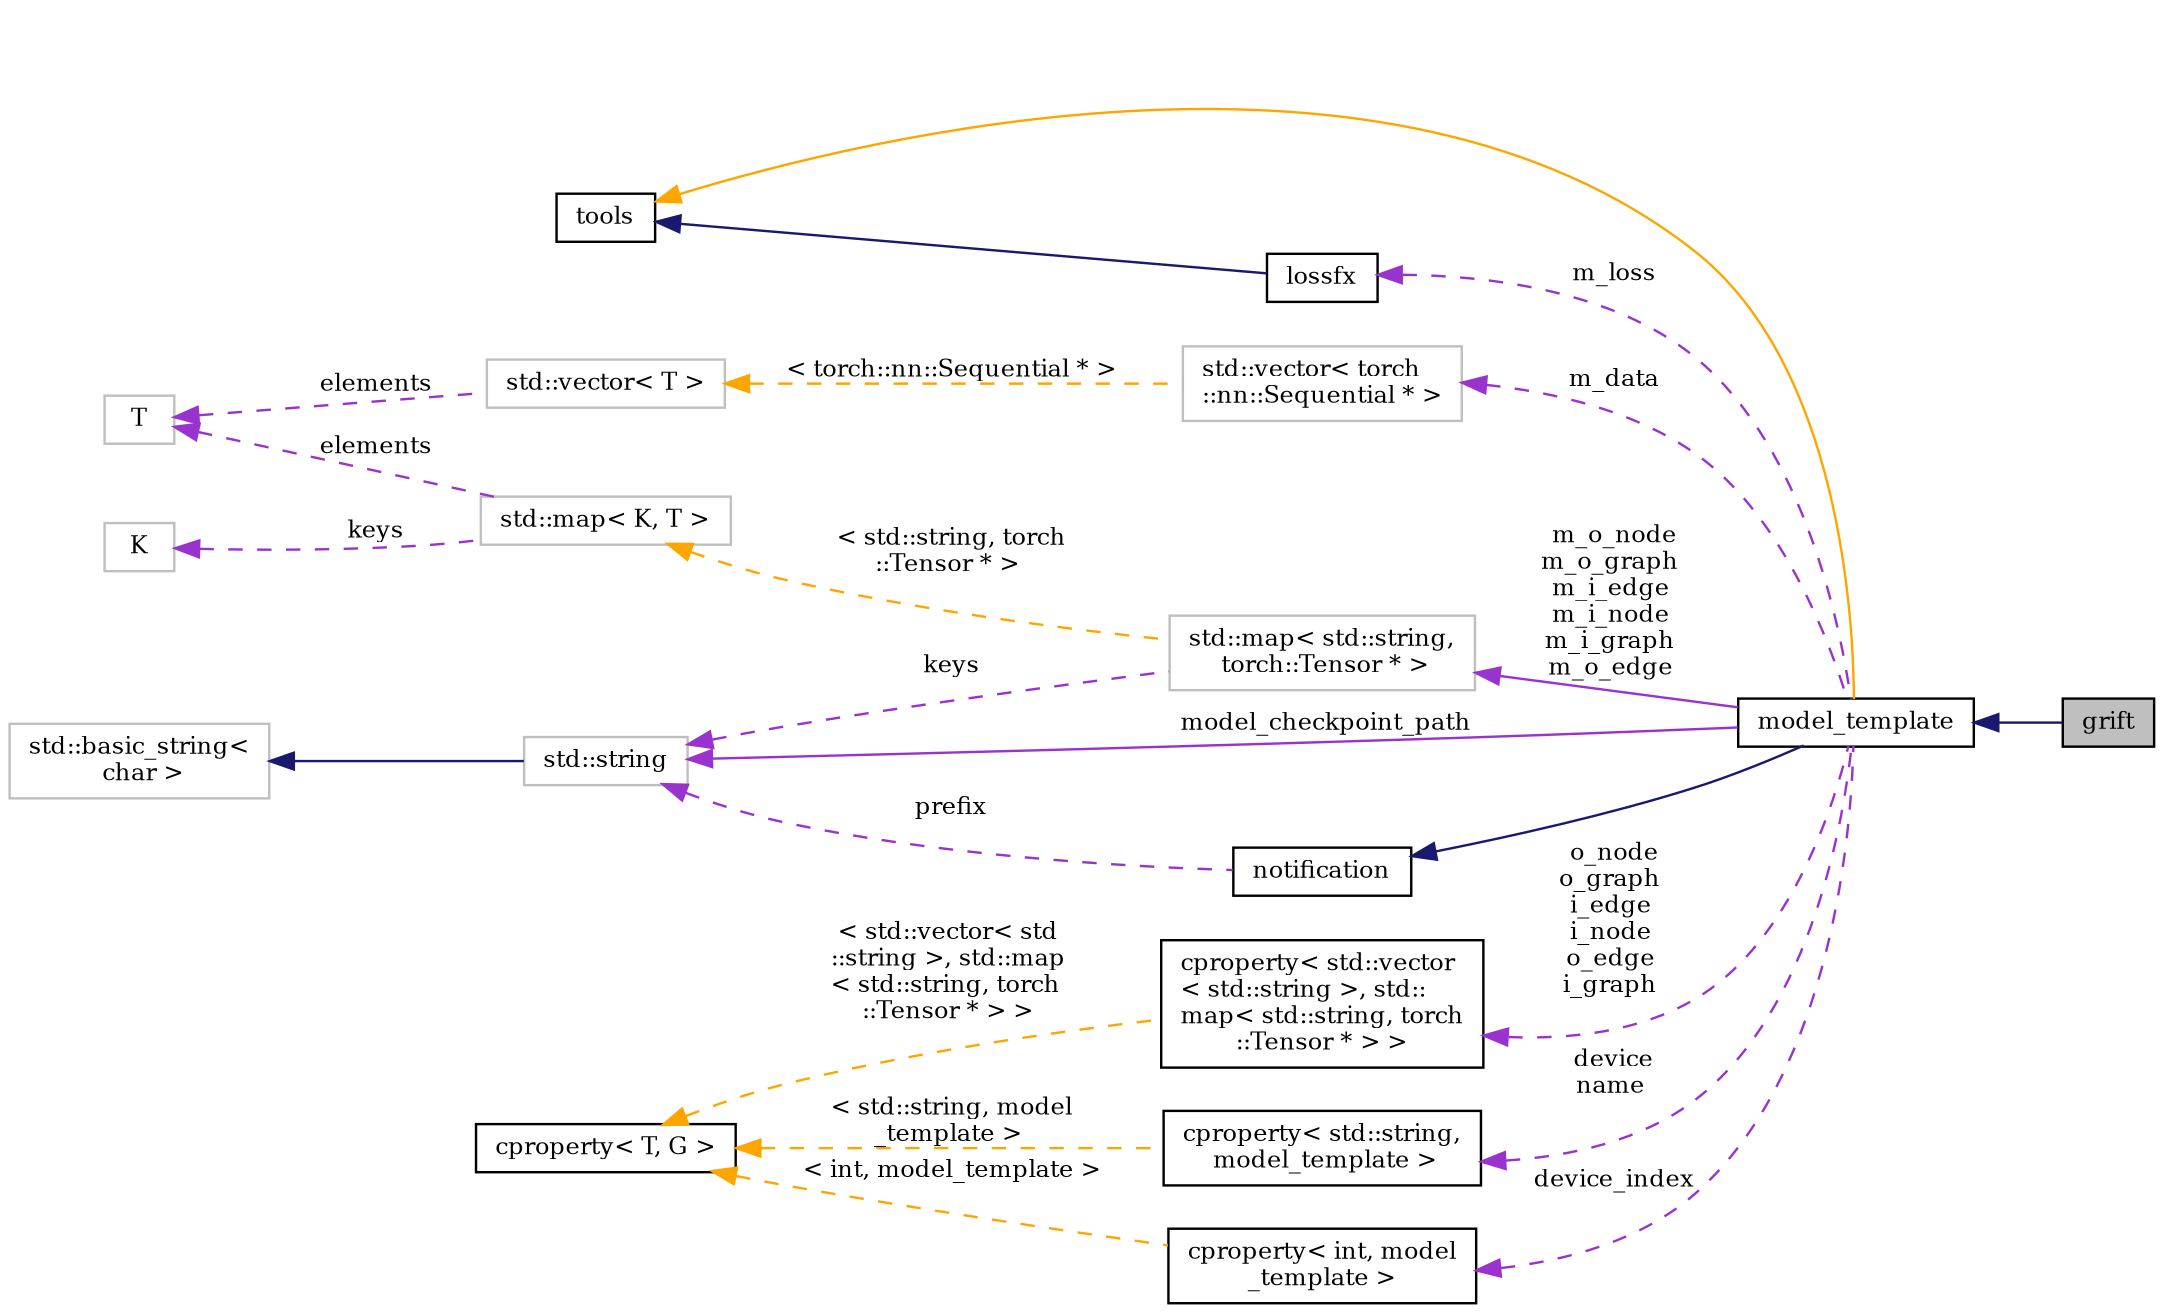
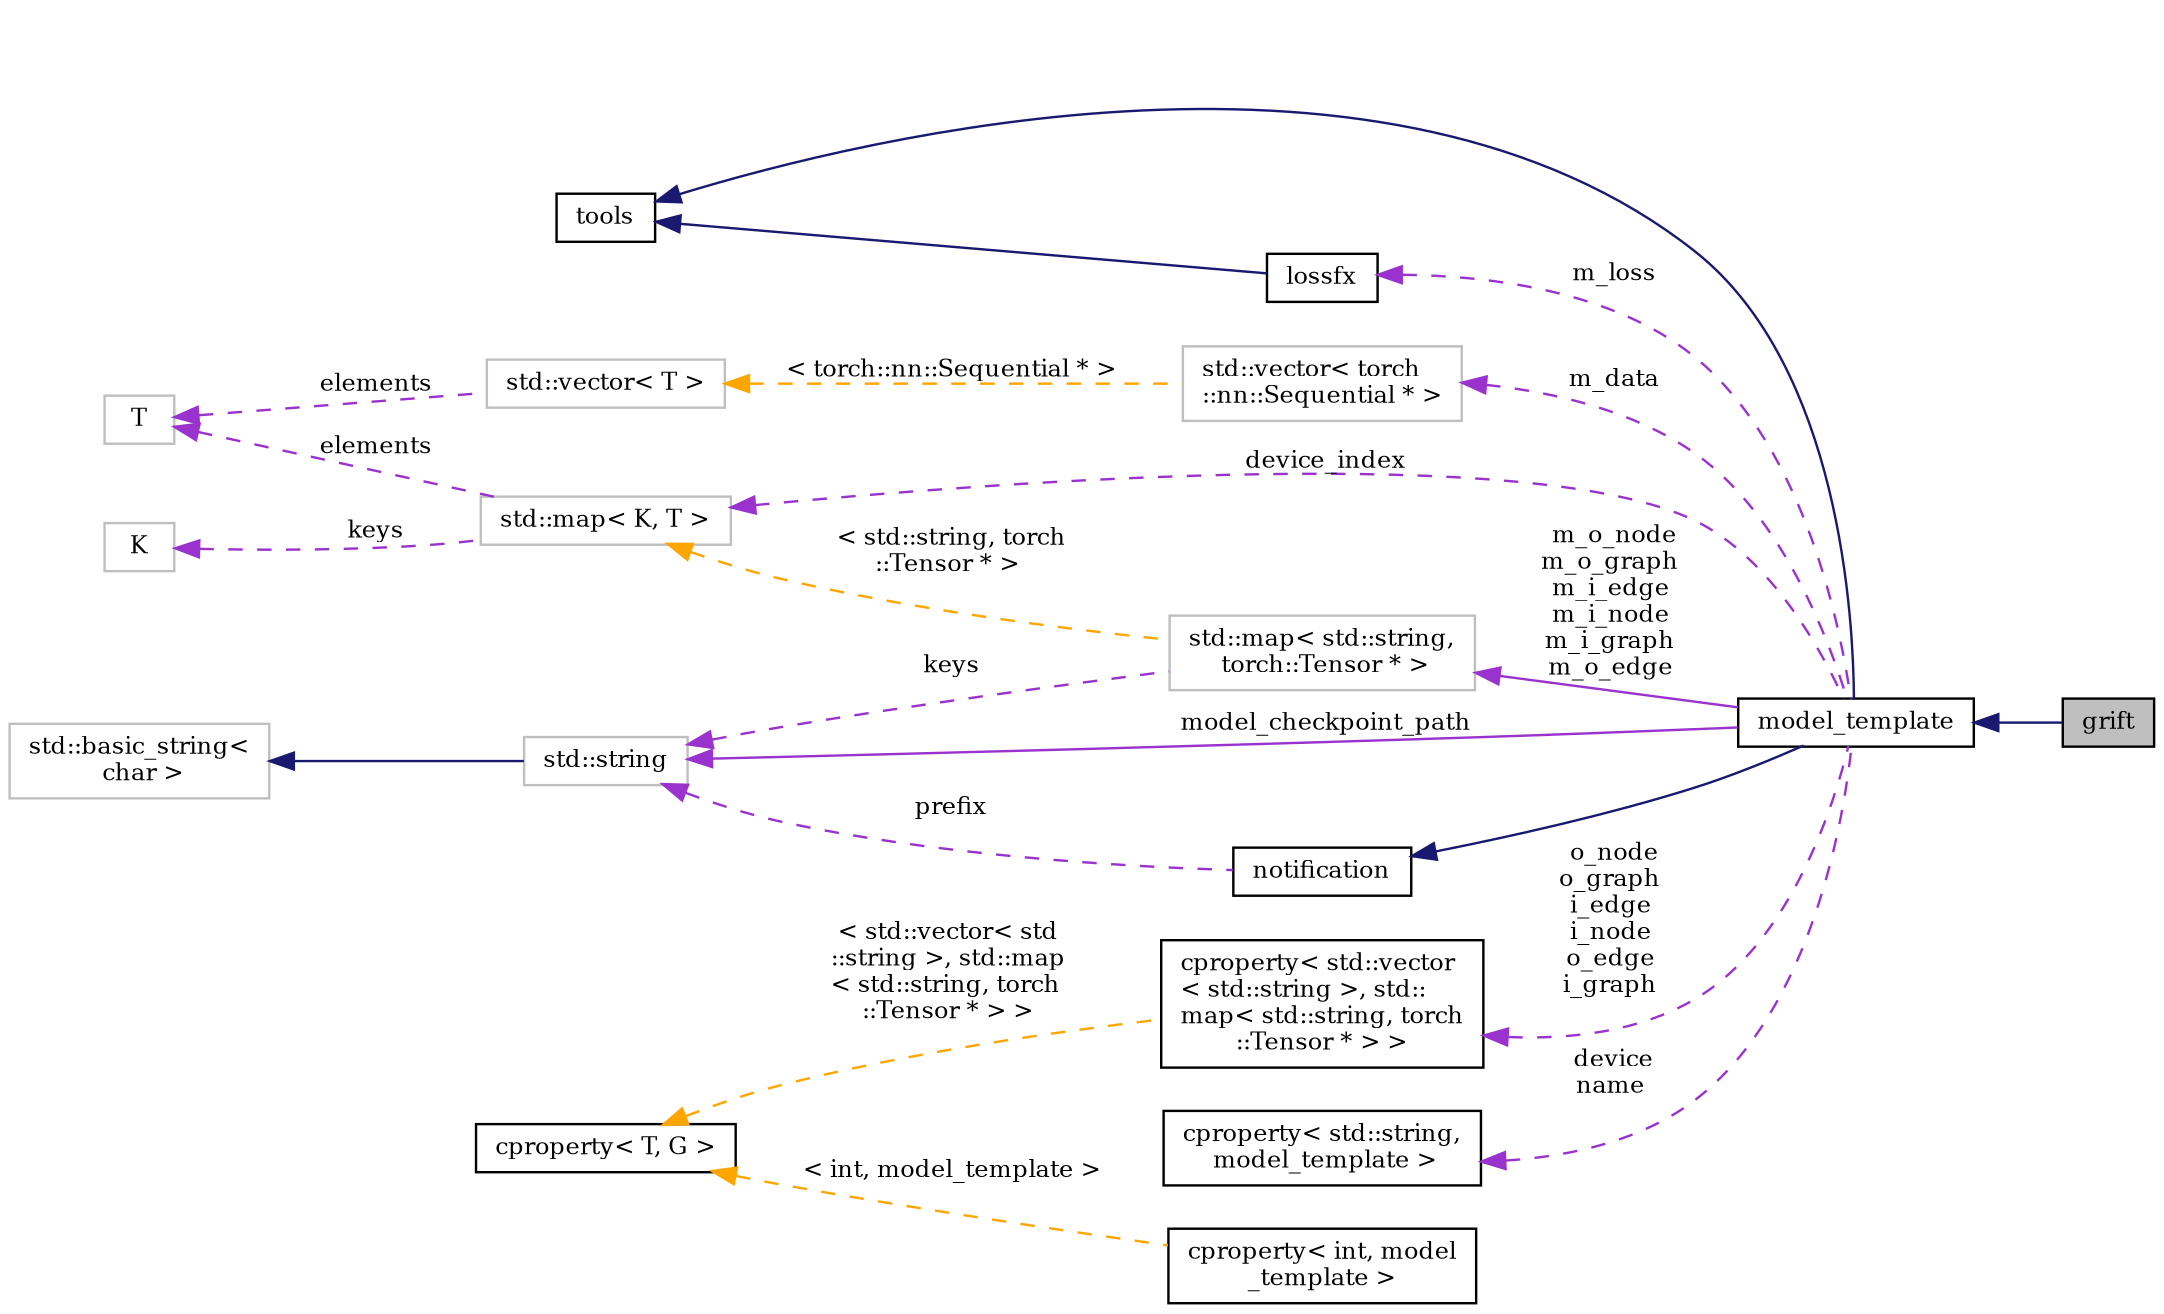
(1440, 135) -> (1440, 135)
(1778, 1084) -> (1345, 475)
(962, 1148) -> none
